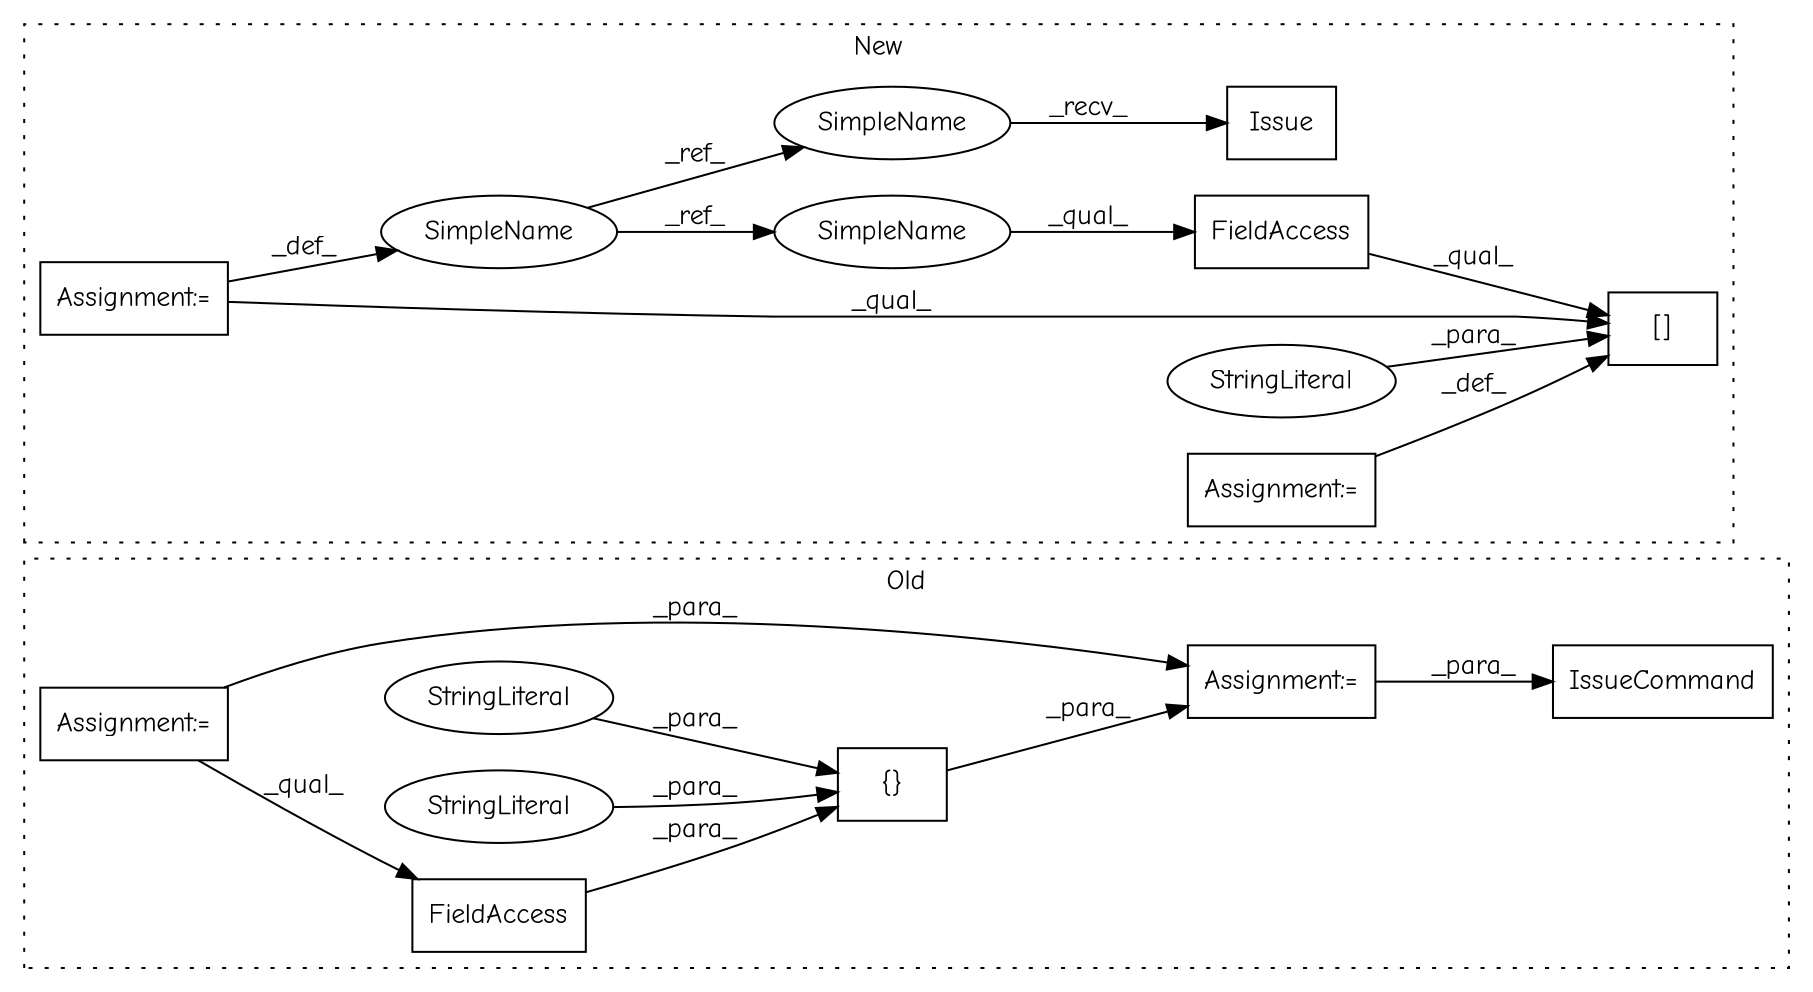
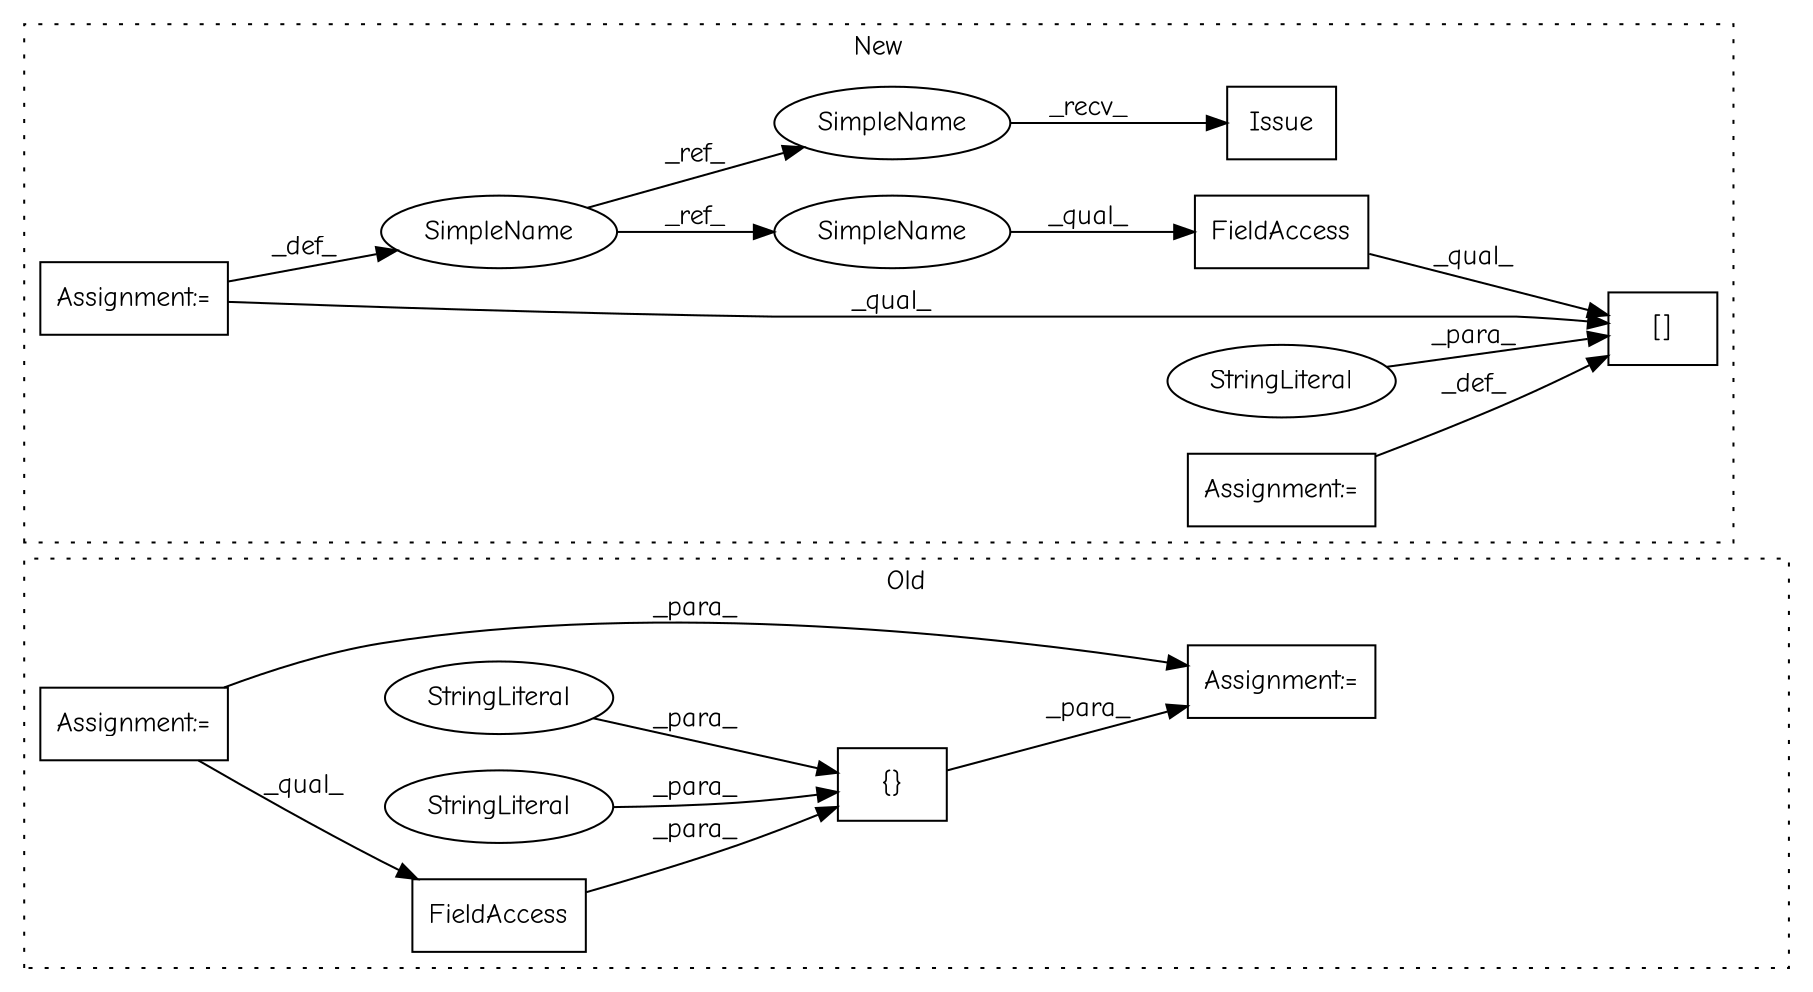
(1663, 682) -> none
